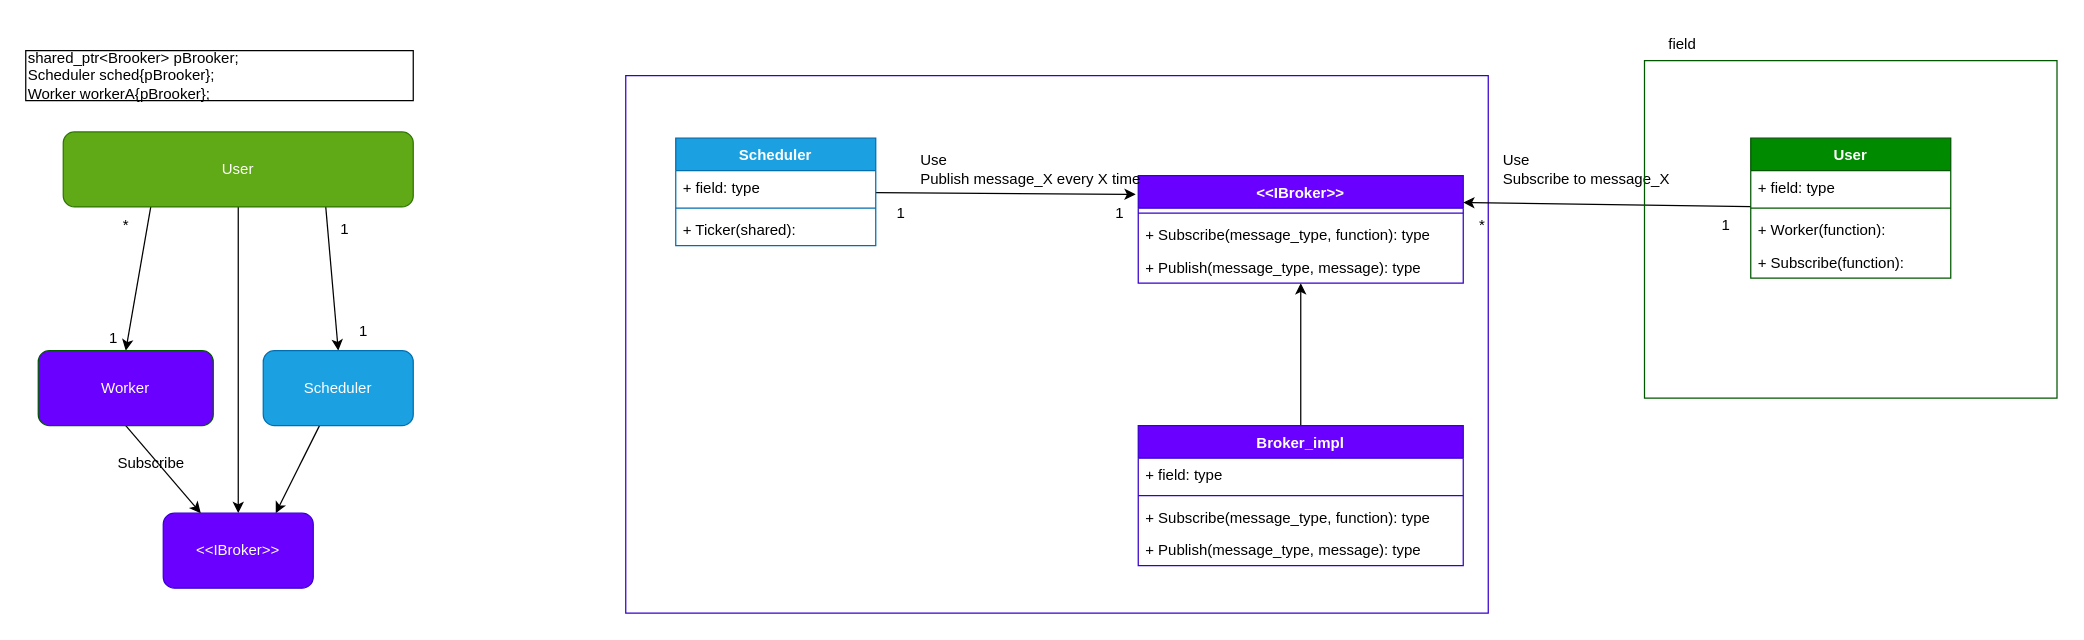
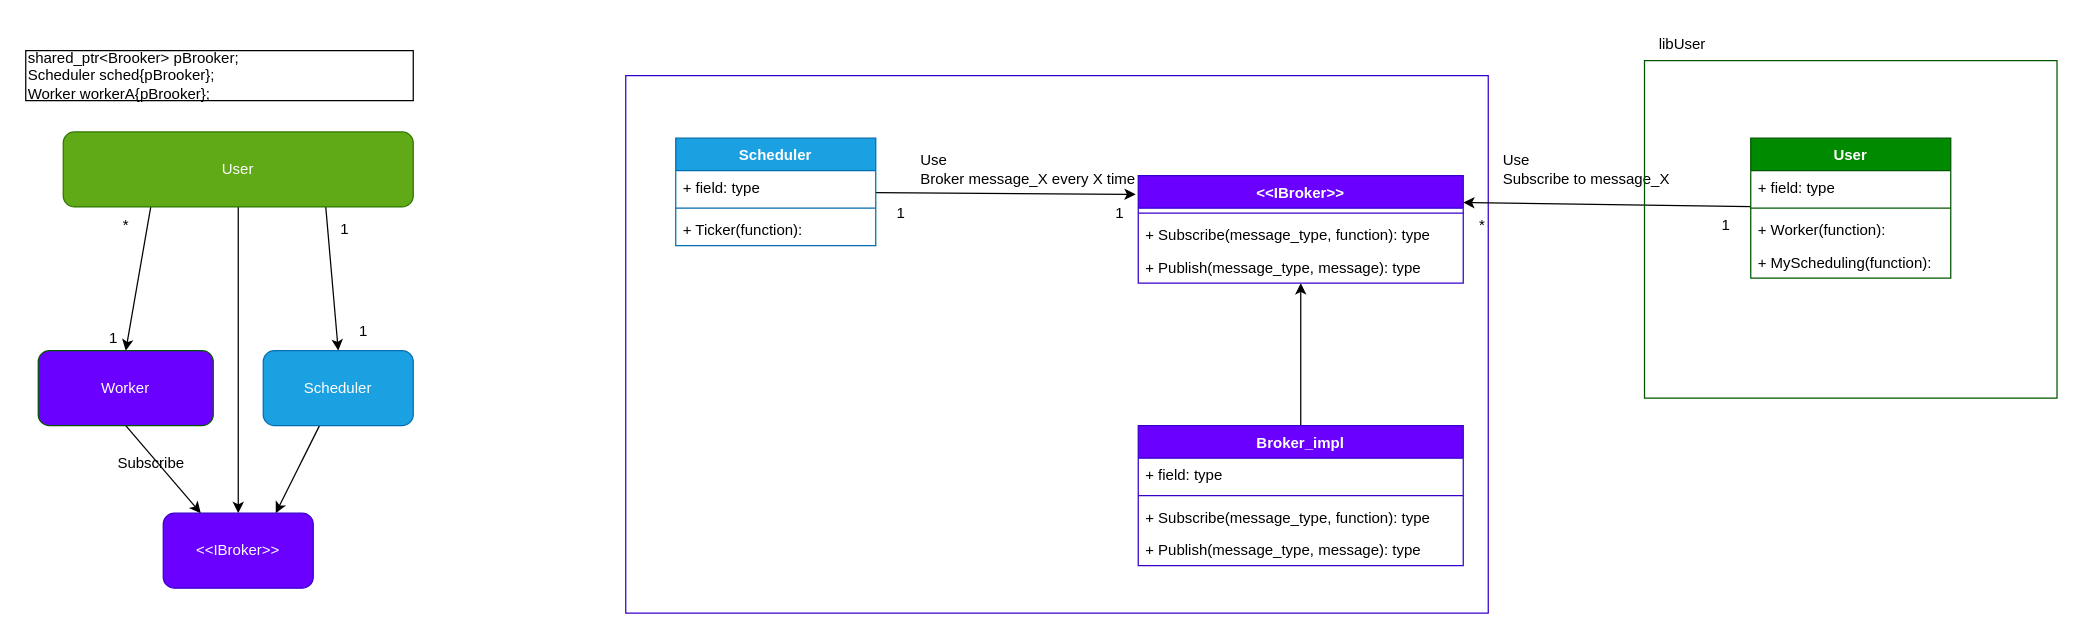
(1683, 44) -> (1683, 44)
(1033, 169) -> (1033, 169)
(748, 230) -> (755, 230)
(1842, 263) -> (1853, 263)
